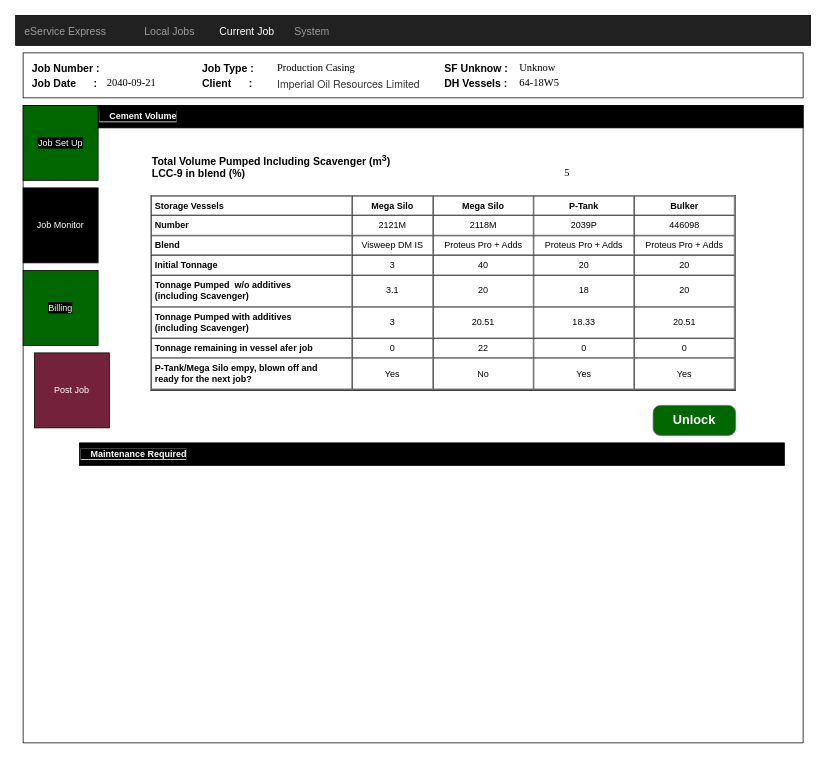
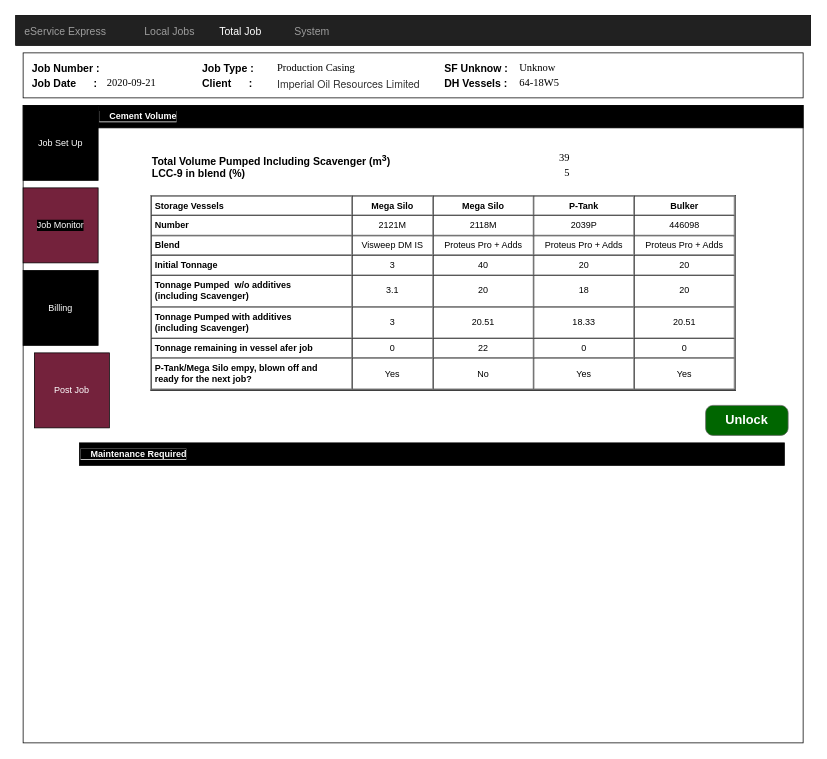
(250, 31) -> (243, 31)
(136, 84) -> (136, 84)
(60, 143) -> (60, 143)
none -> (507, 158)
(60, 225) -> (60, 225)
(60, 308) -> (60, 308)
(694, 420) -> (747, 420)
